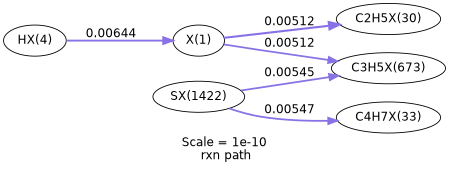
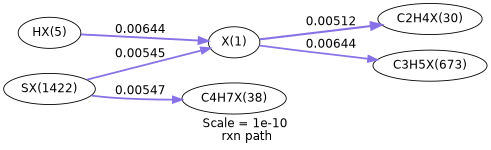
(388, 19) -> (430, 19)
(35, 41) -> (49, 33)
(288, 44) -> (330, 44)
(285, 84) -> (144, 65)
(388, 117) -> (234, 98)
